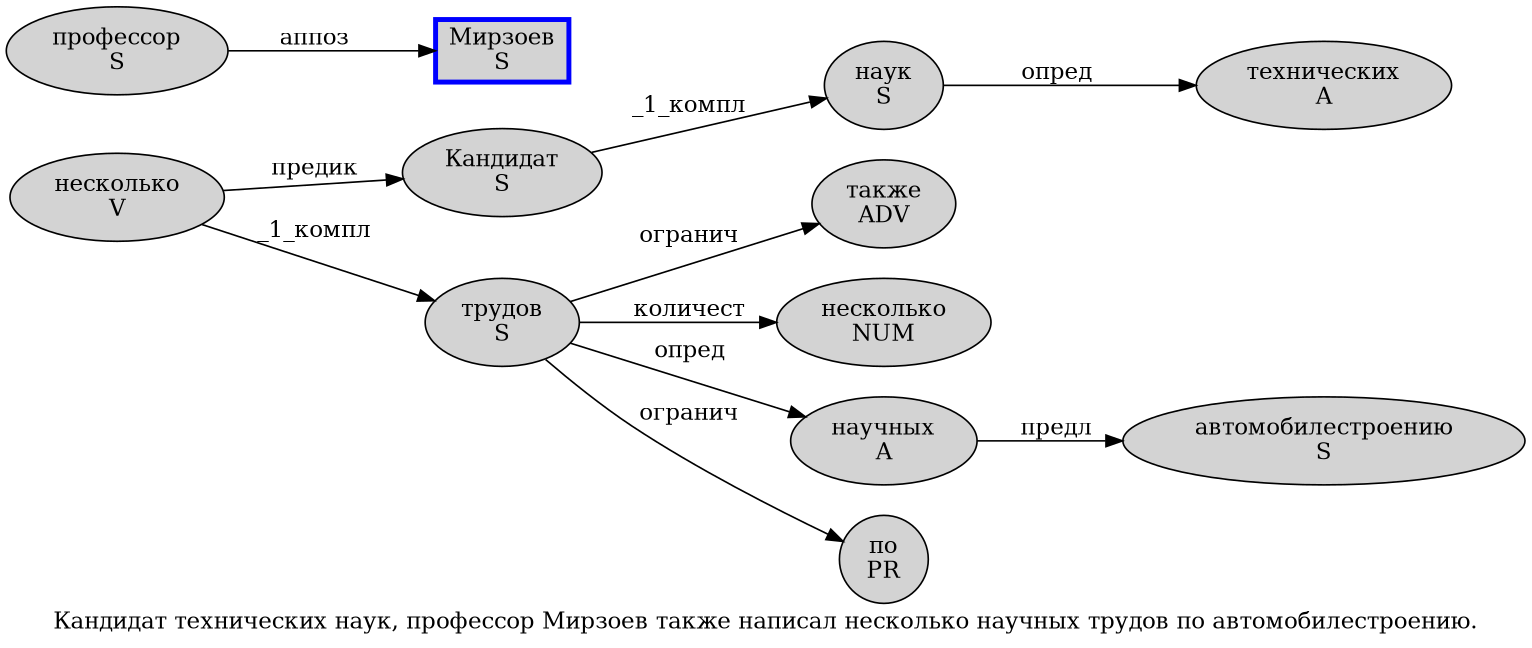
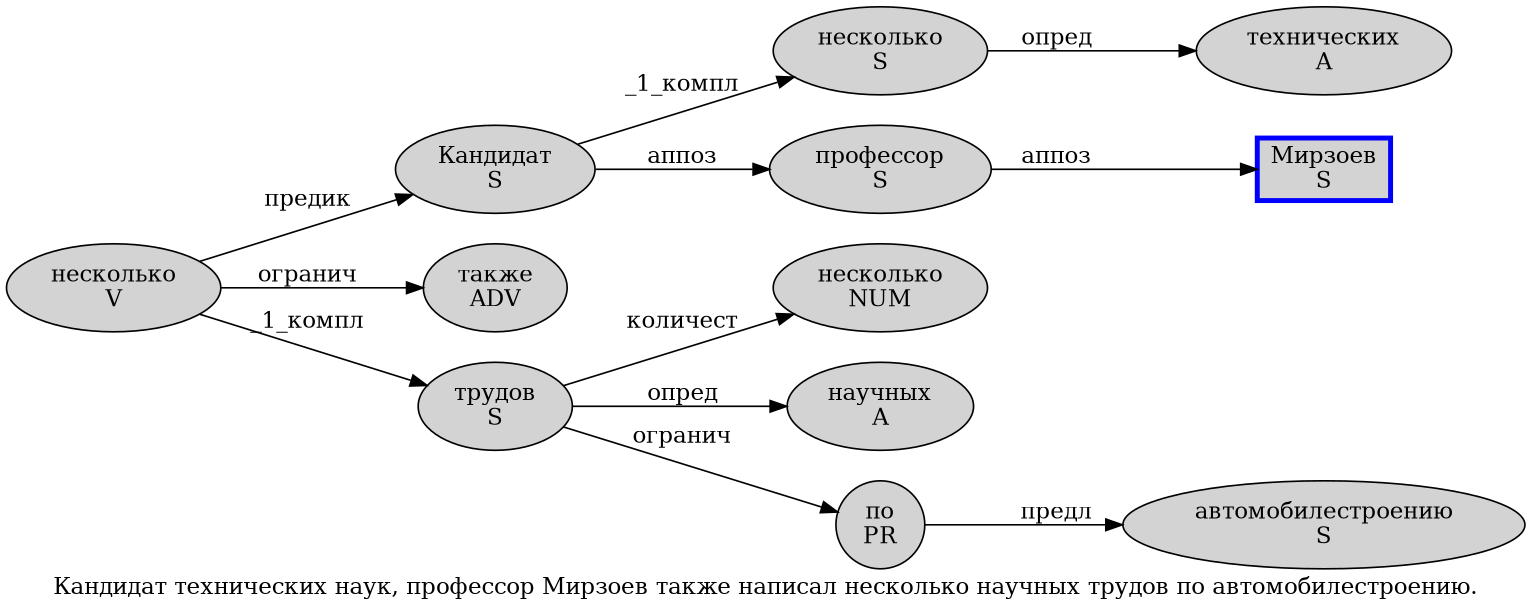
(884, 85) -> (880, 51)
none -> (674, 169)
(687, 265) -> (314, 288)
(1041, 441) -> (1015, 525)
